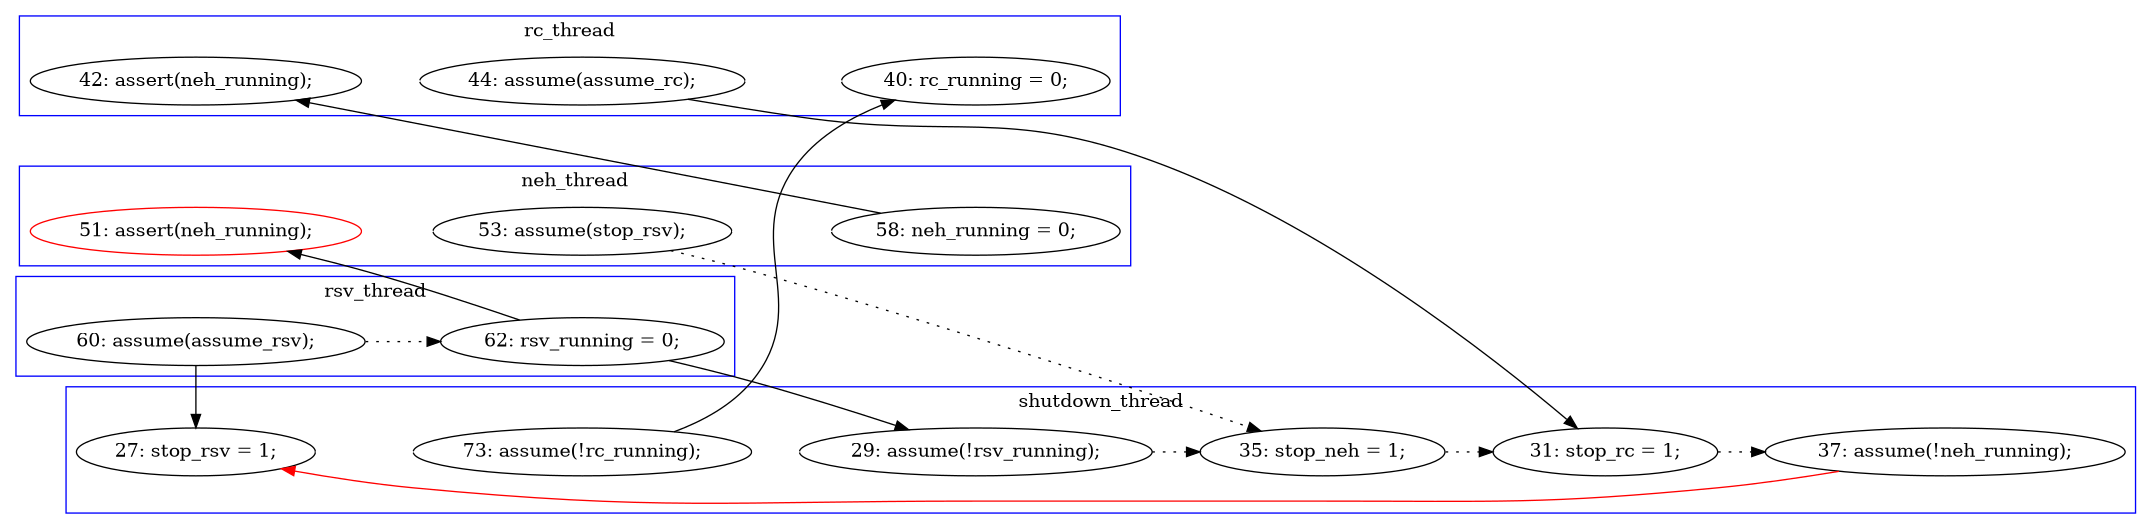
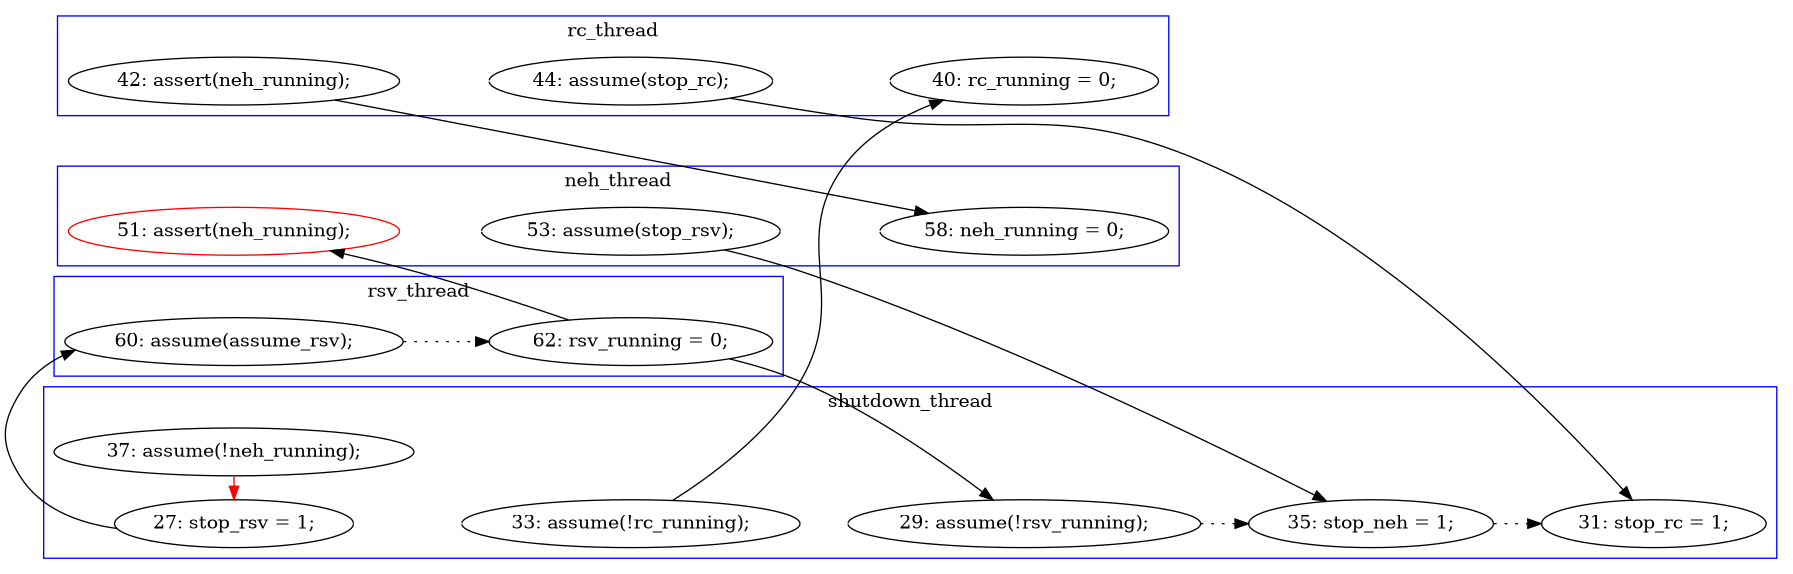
(582, 81) -> (631, 81)
(595, 158) -> (625, 155)
(961, 333) -> (1025, 359)
(196, 395) -> (12, 462)
(582, 452) -> (631, 524)
(1735, 452) -> none
